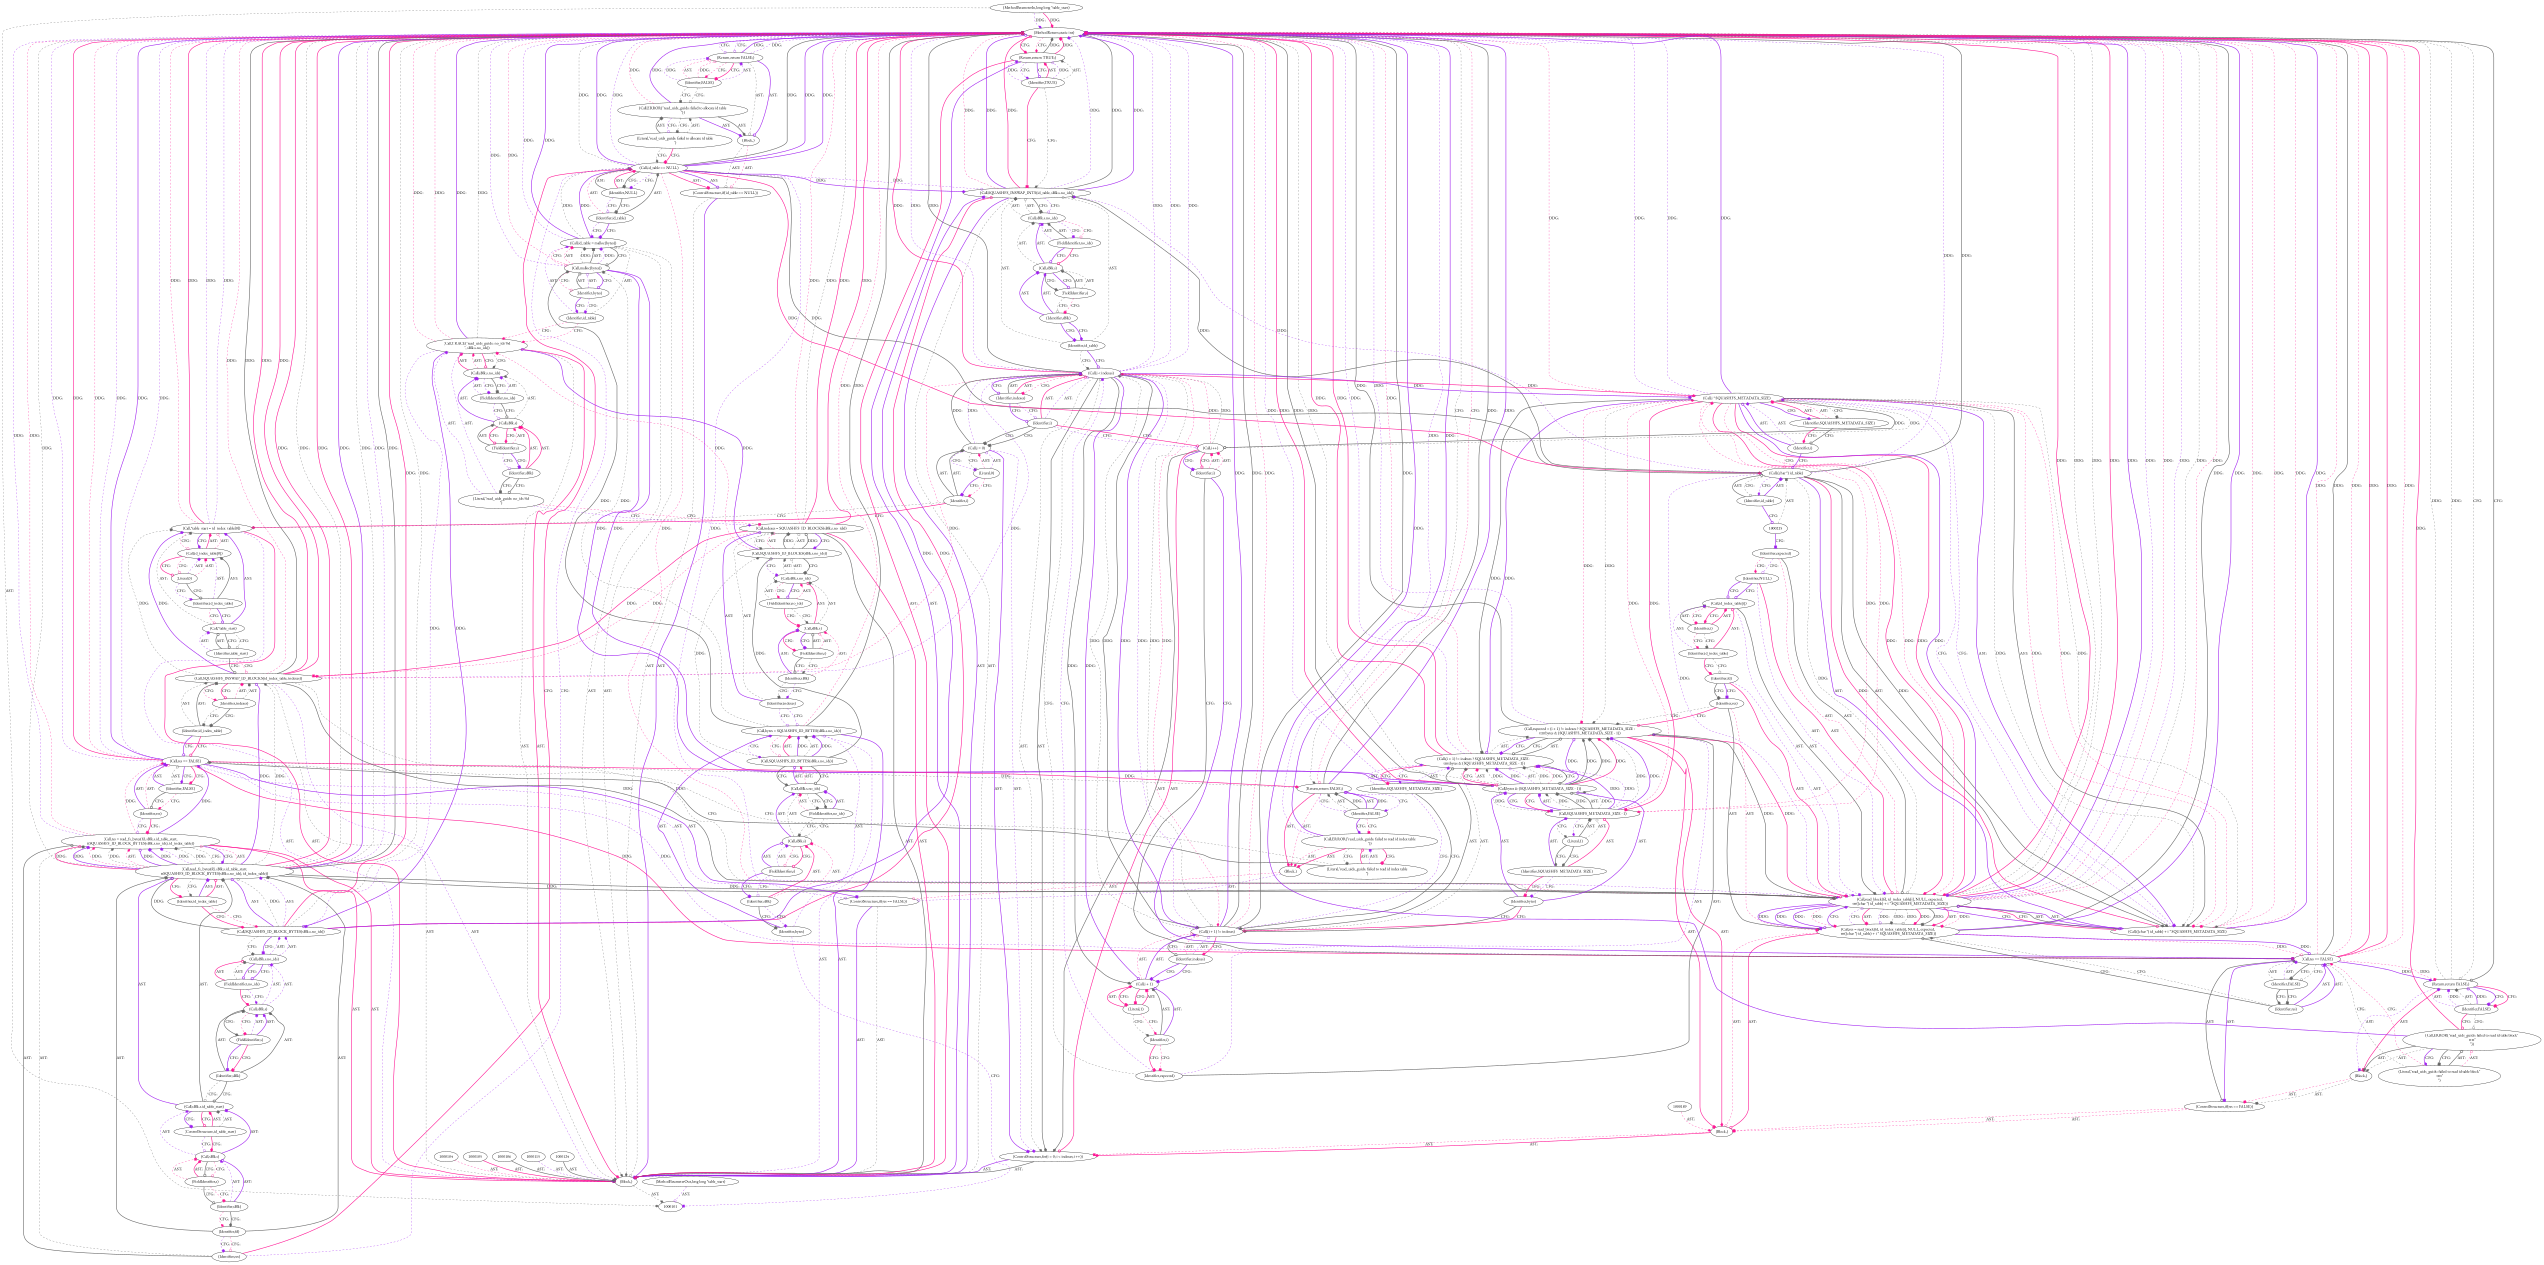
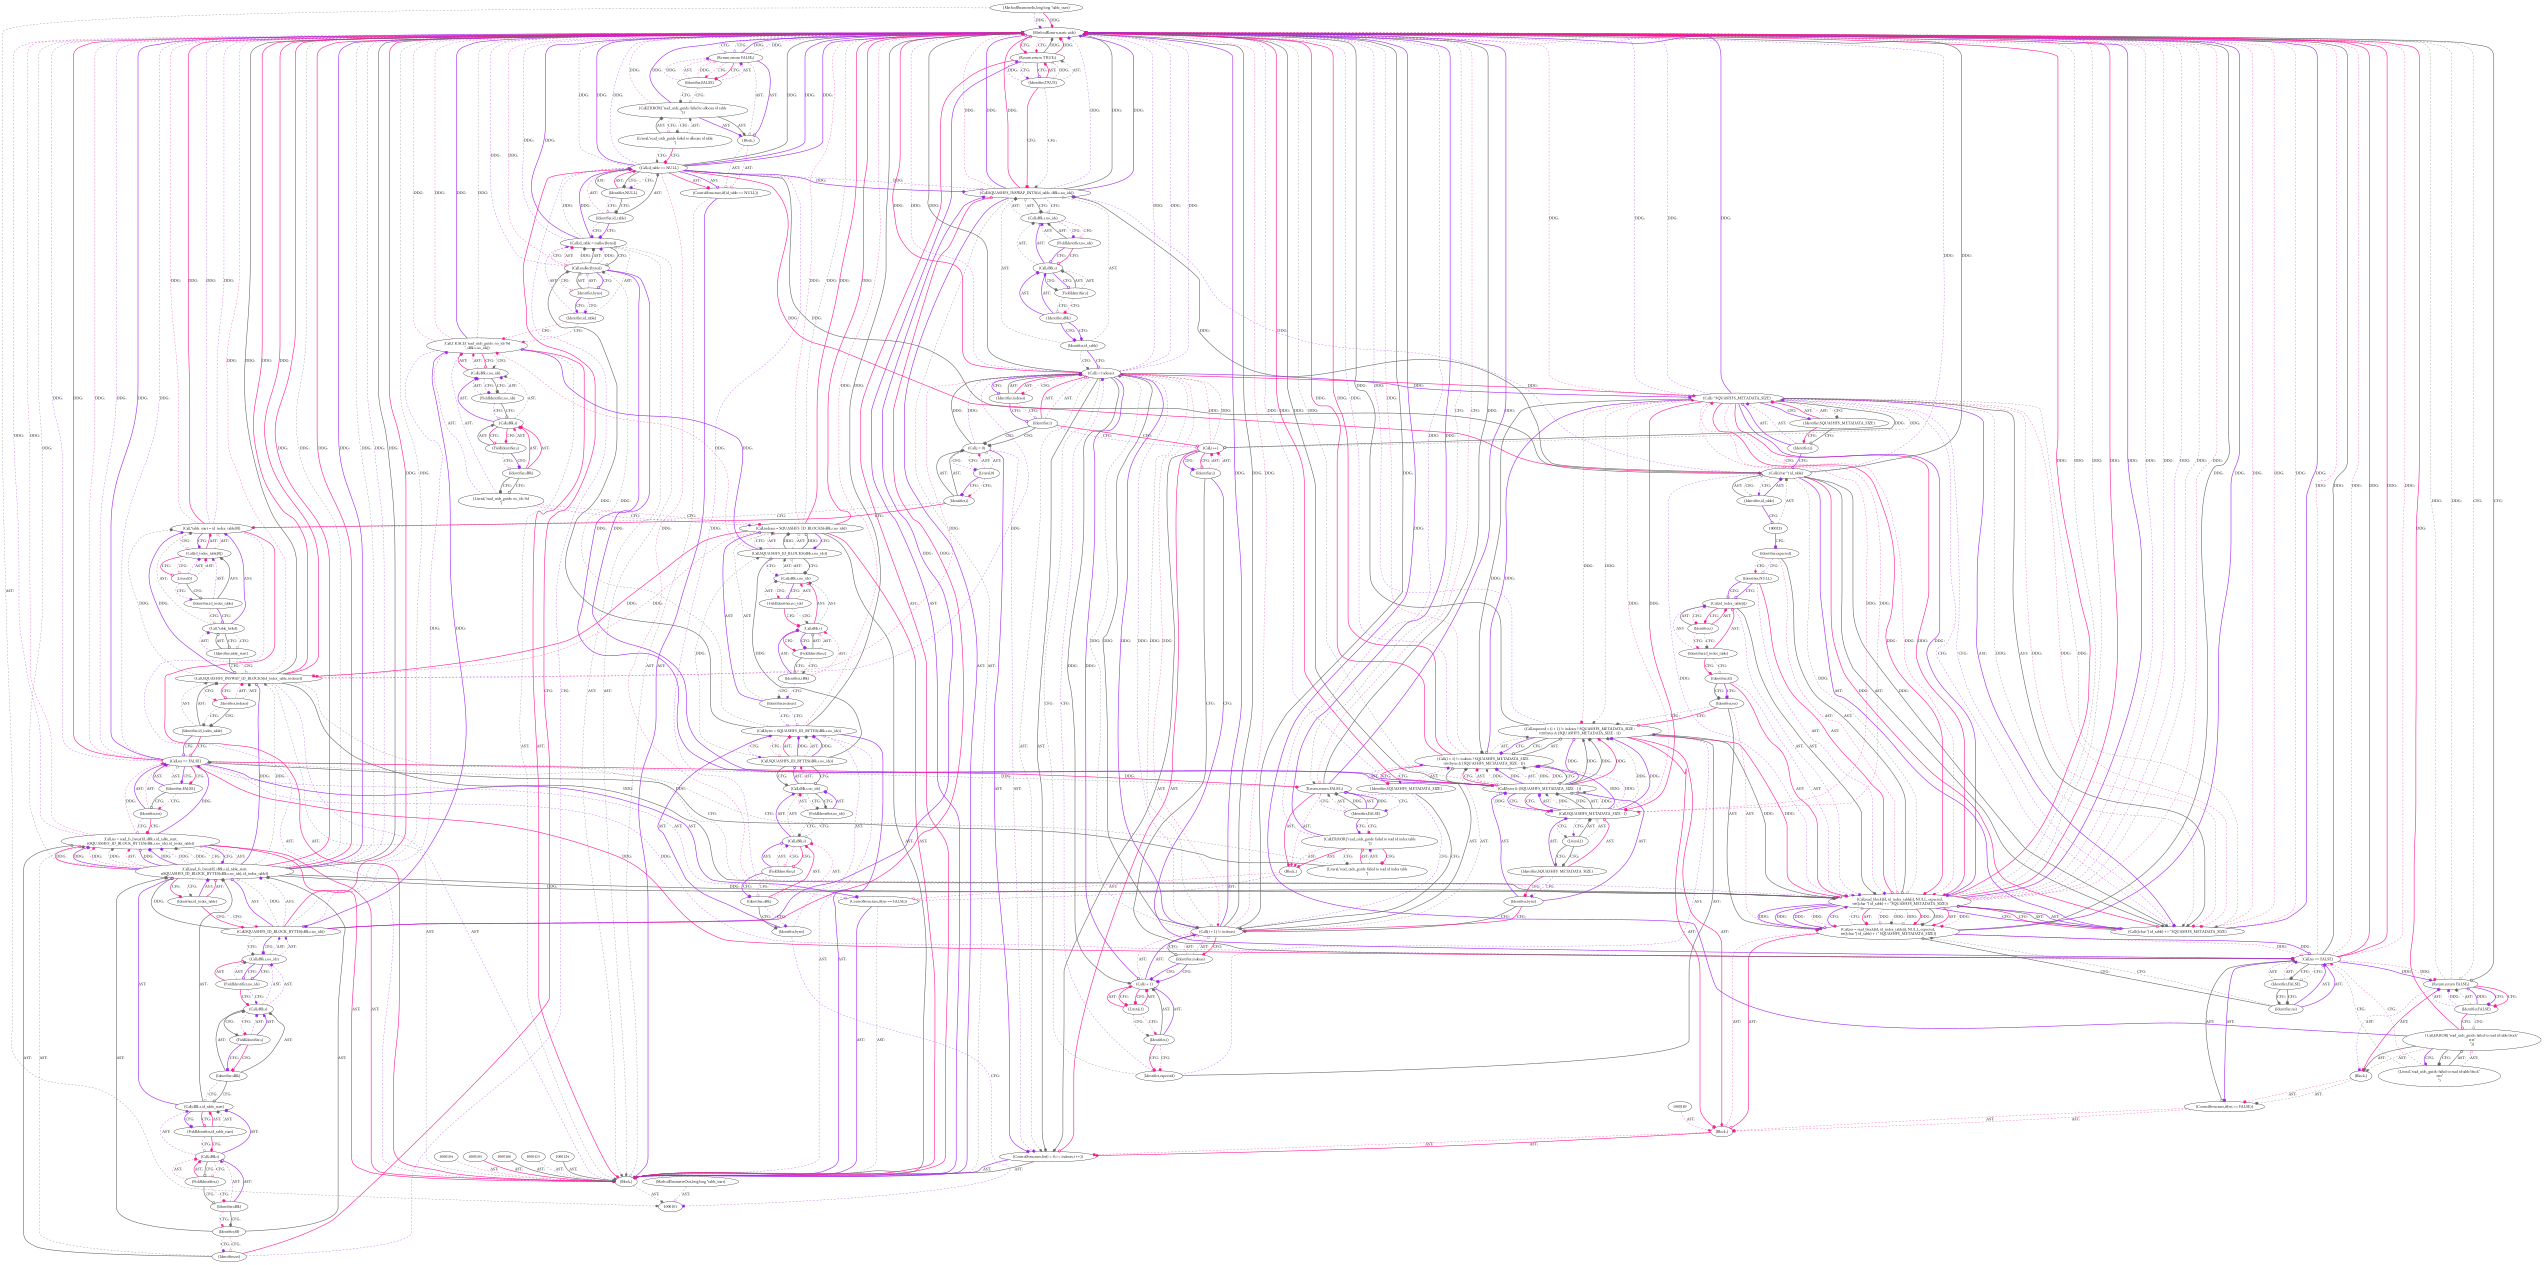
(1054, 33) -> (1054, 33)
(223, 628) -> (223, 628)
(210, 1132) -> (210, 1132)
